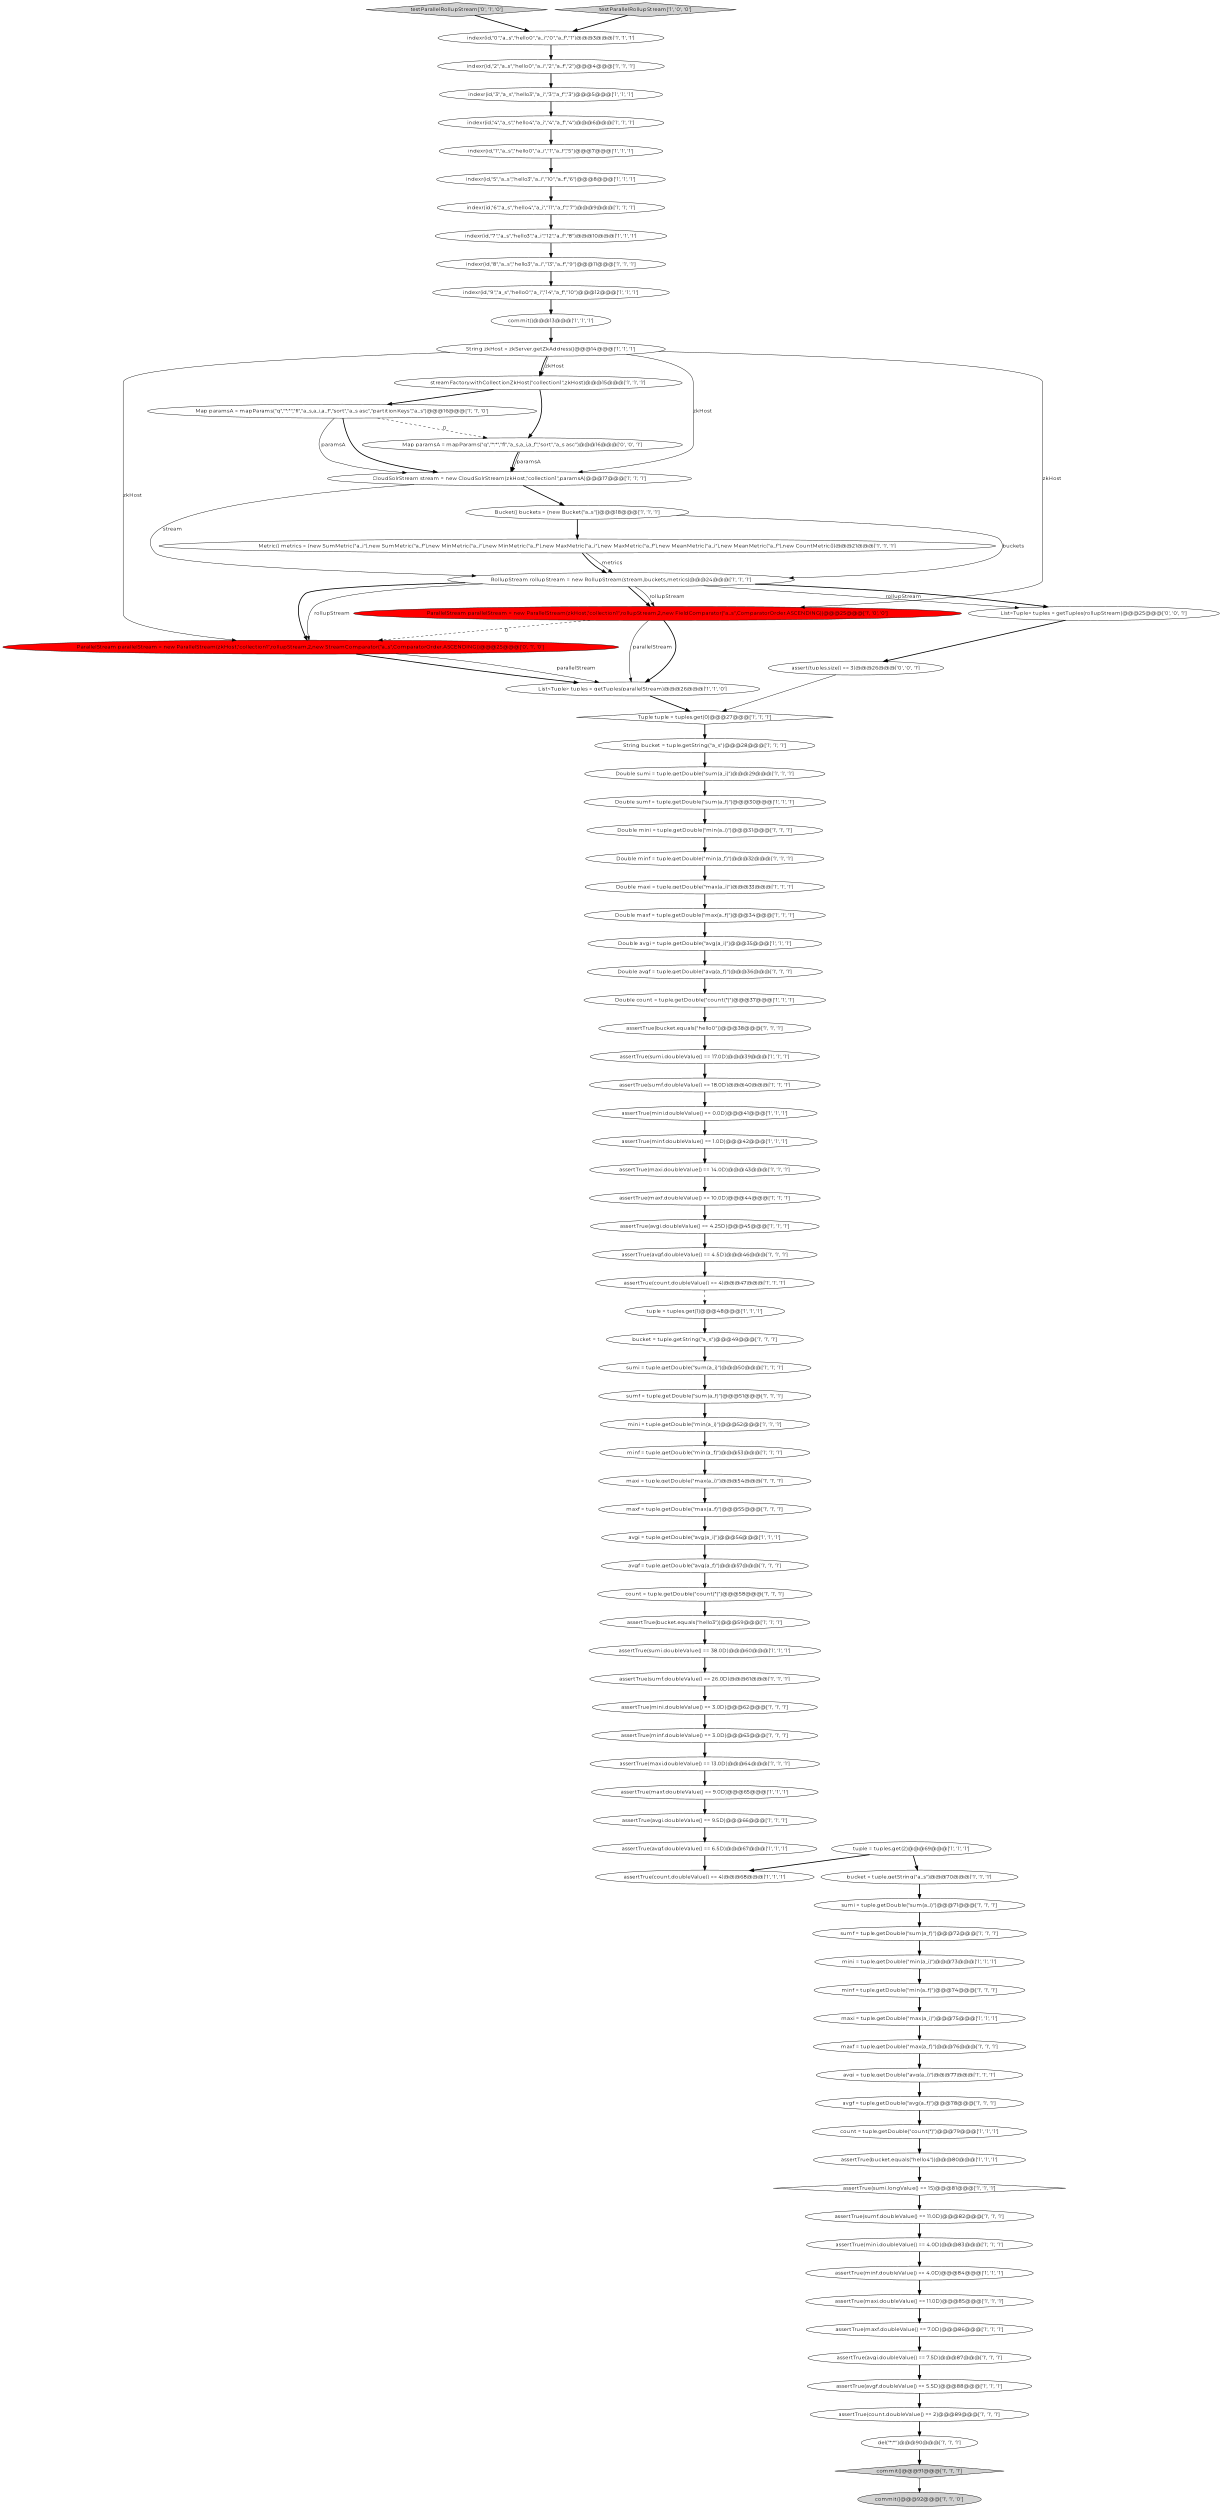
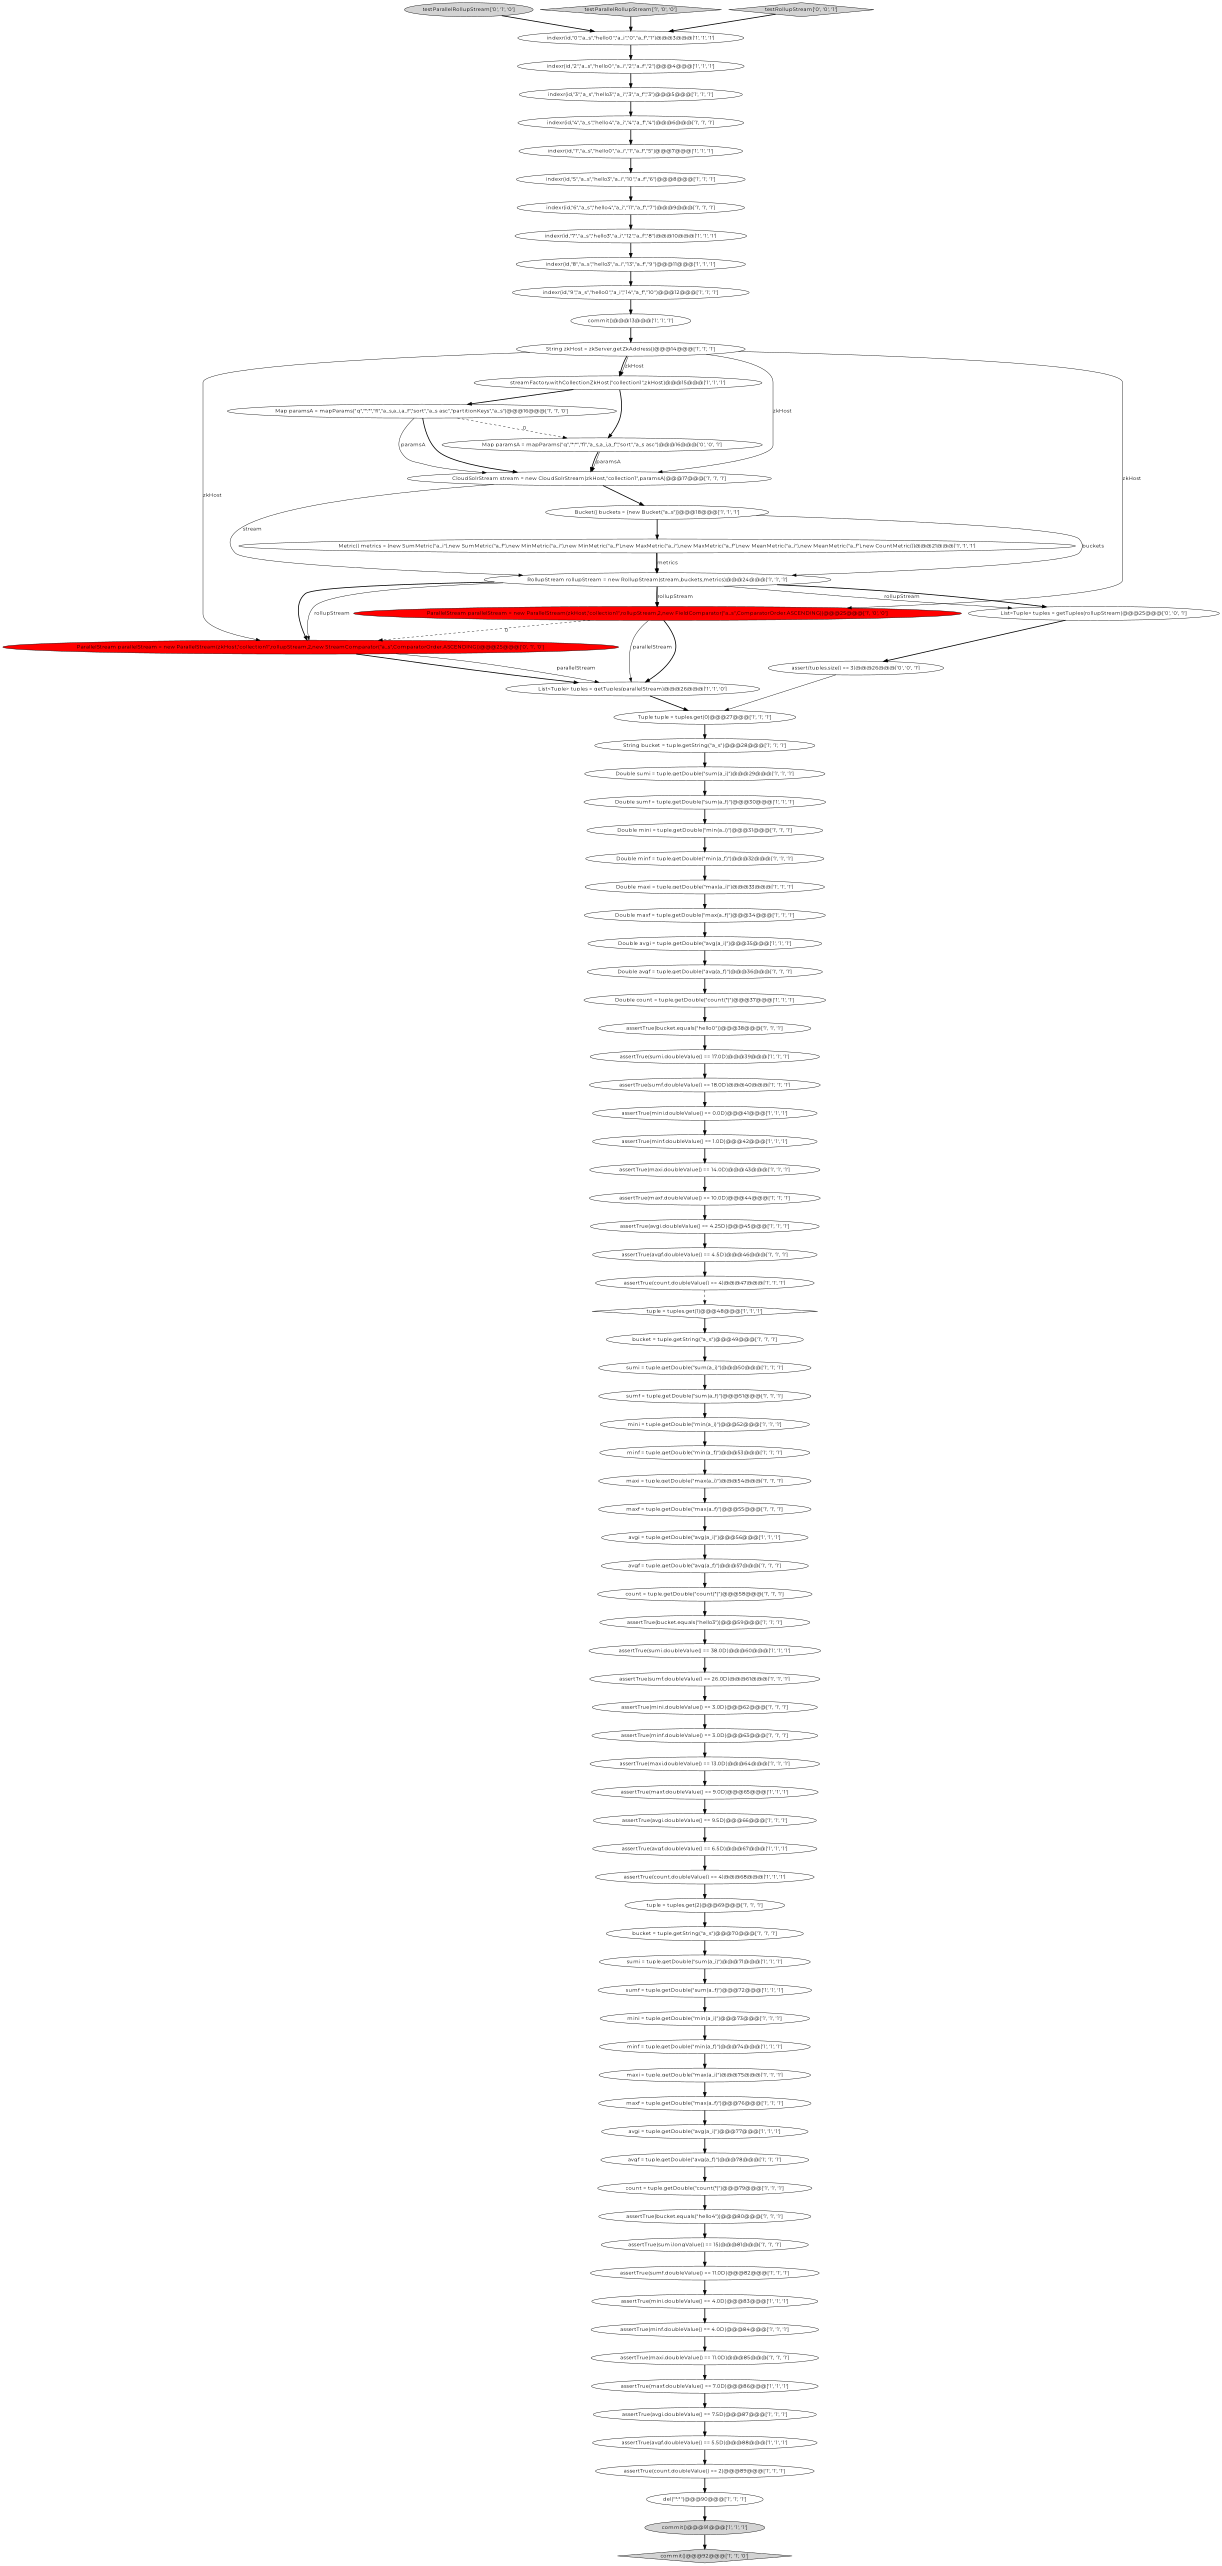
(457, 10) -> (469, 10)
none -> (801, 10)
(705, 717) -> (705, 717)
(705, 1311) -> (705, 1311)
(812, 1862) -> (705, 1889)
(919, 2188) -> (705, 2245)
(919, 2471) -> (705, 2528)
(919, 2483) -> (705, 2540)
(919, 2499) -> (705, 2556)
